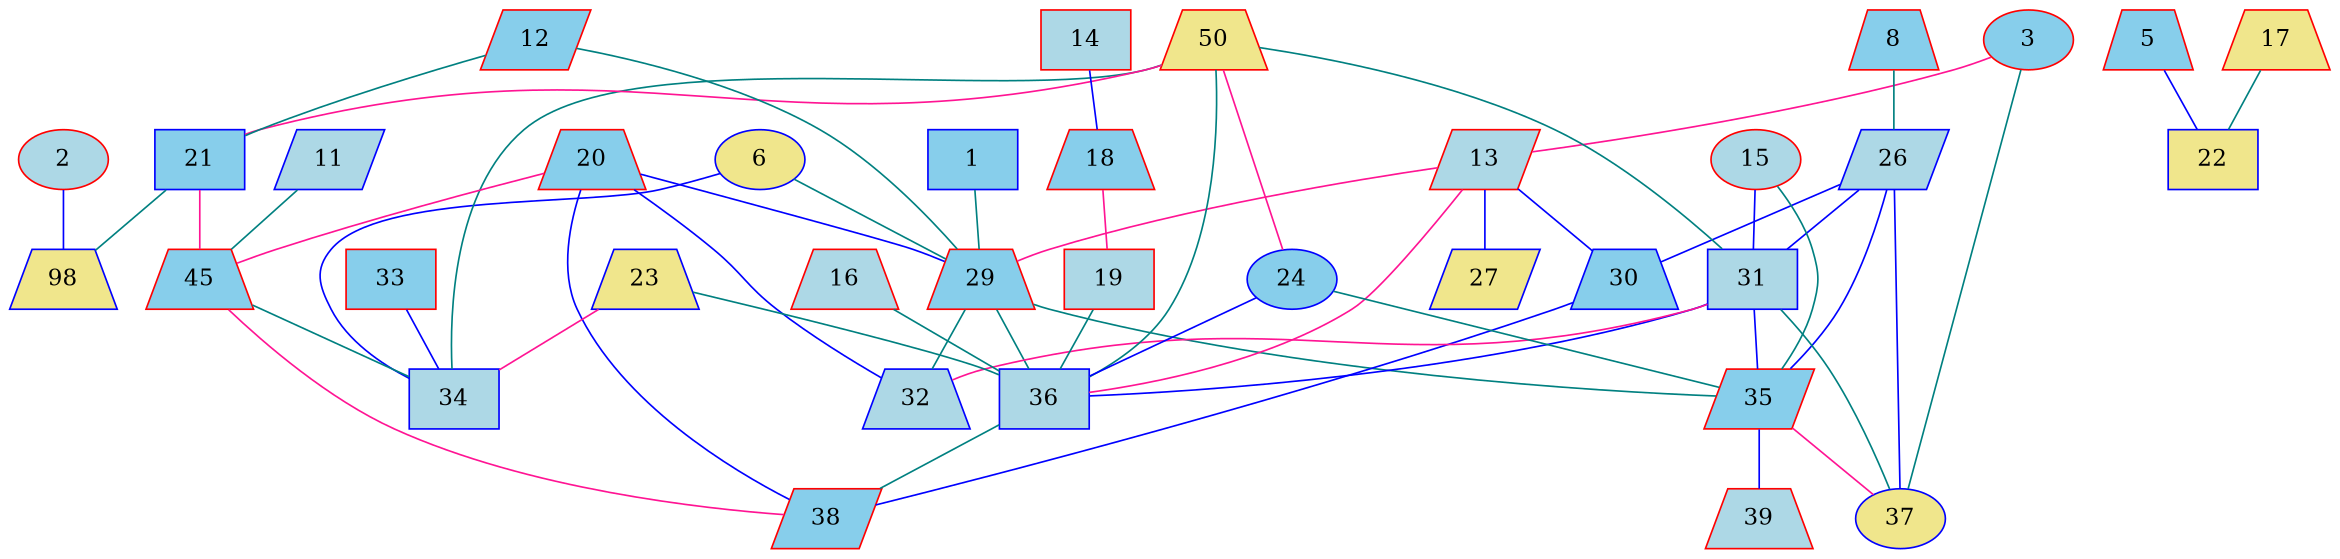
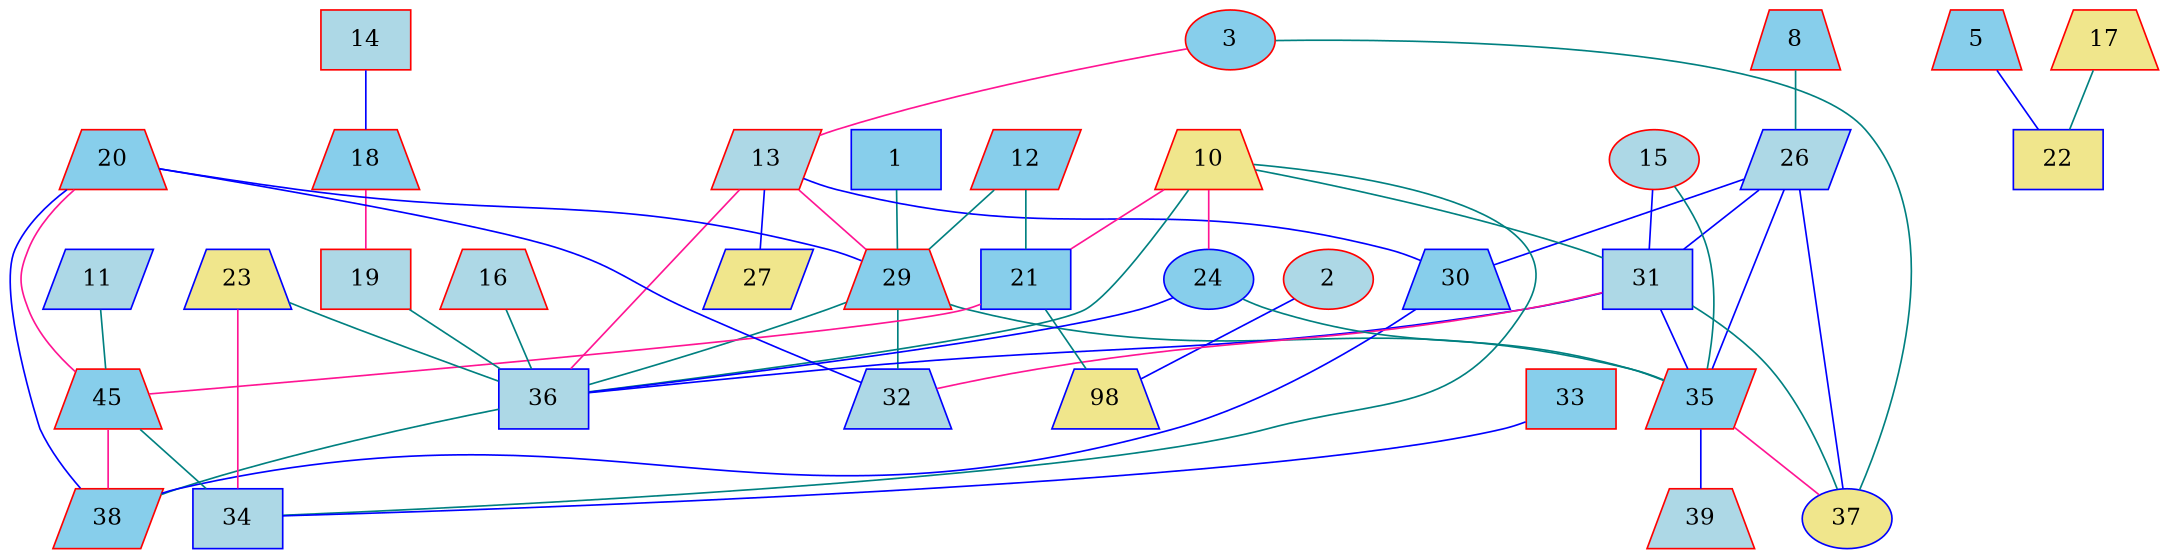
(1214, 40) -> (1209, 160)
(760, 160) -> none
